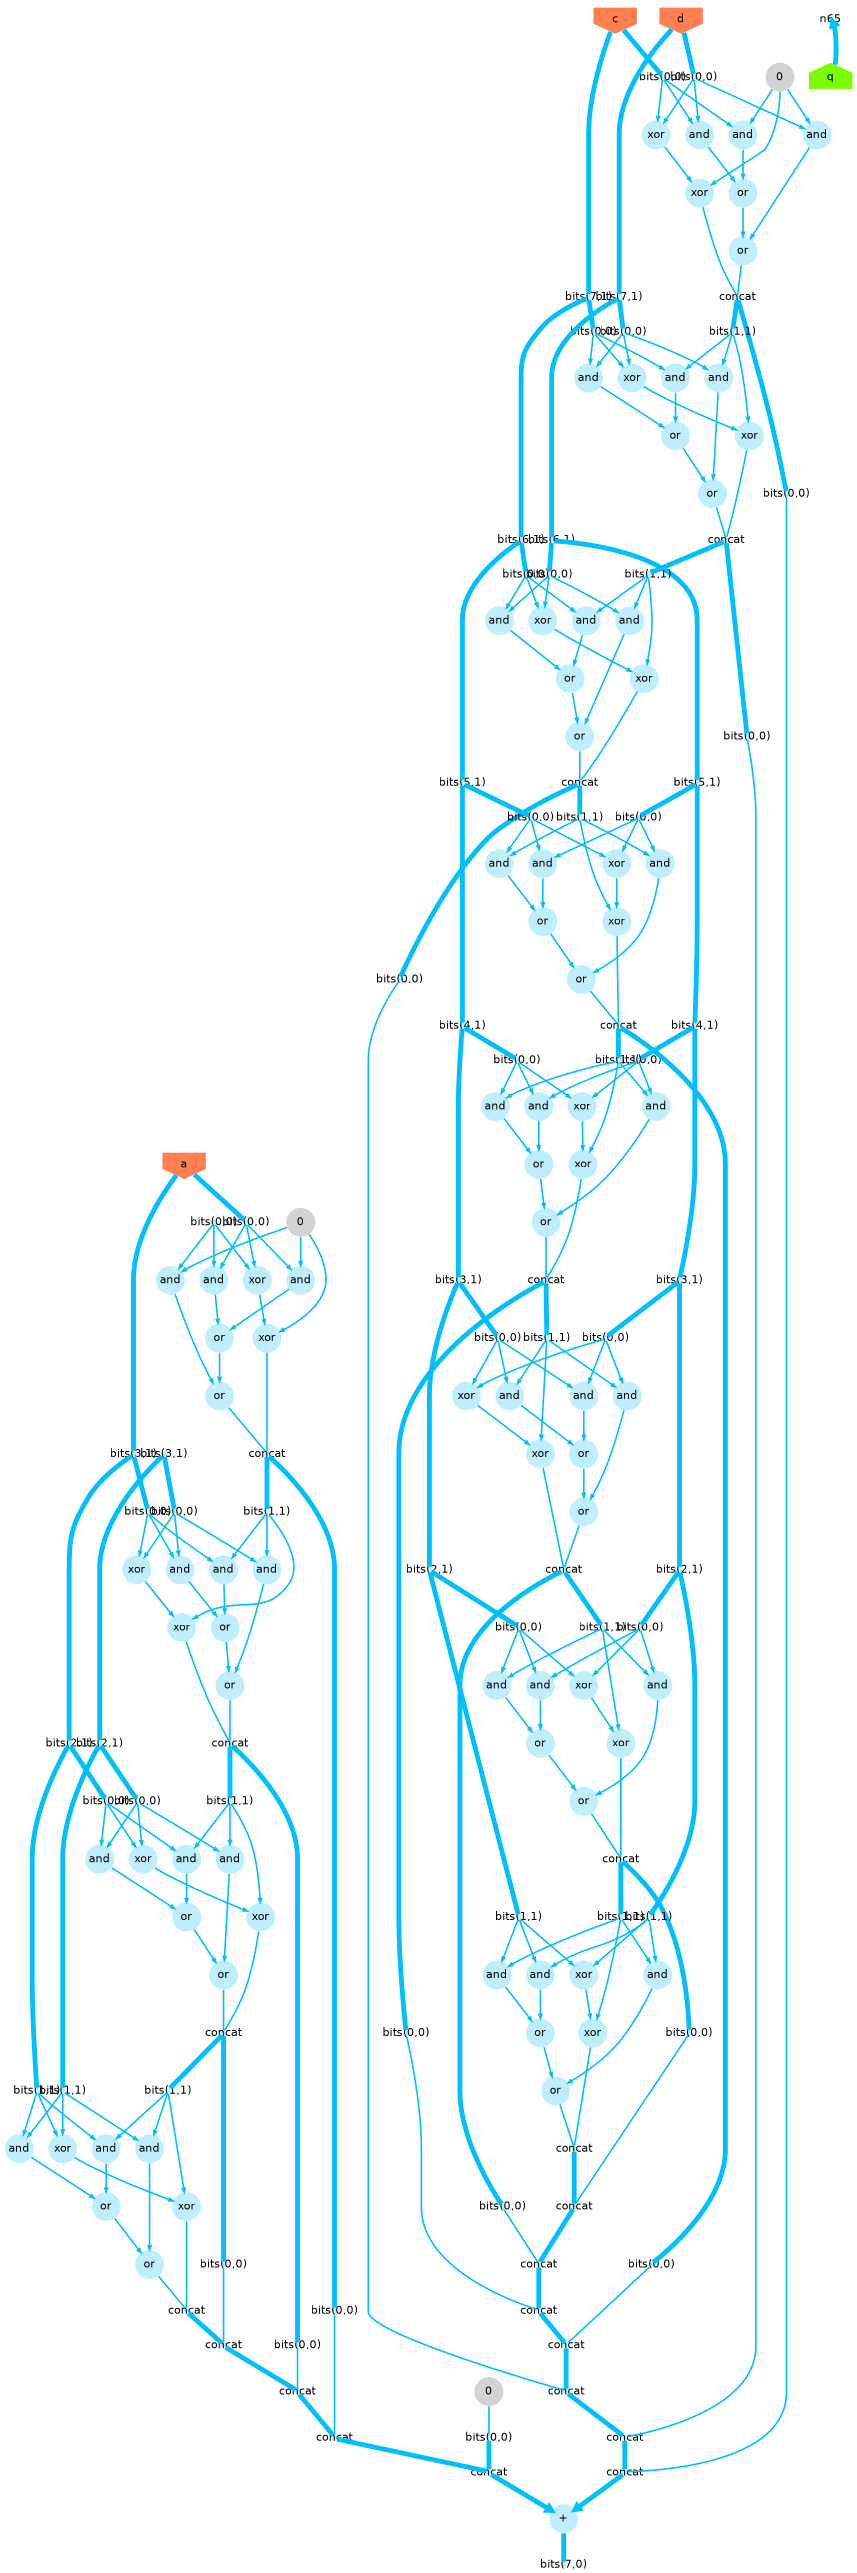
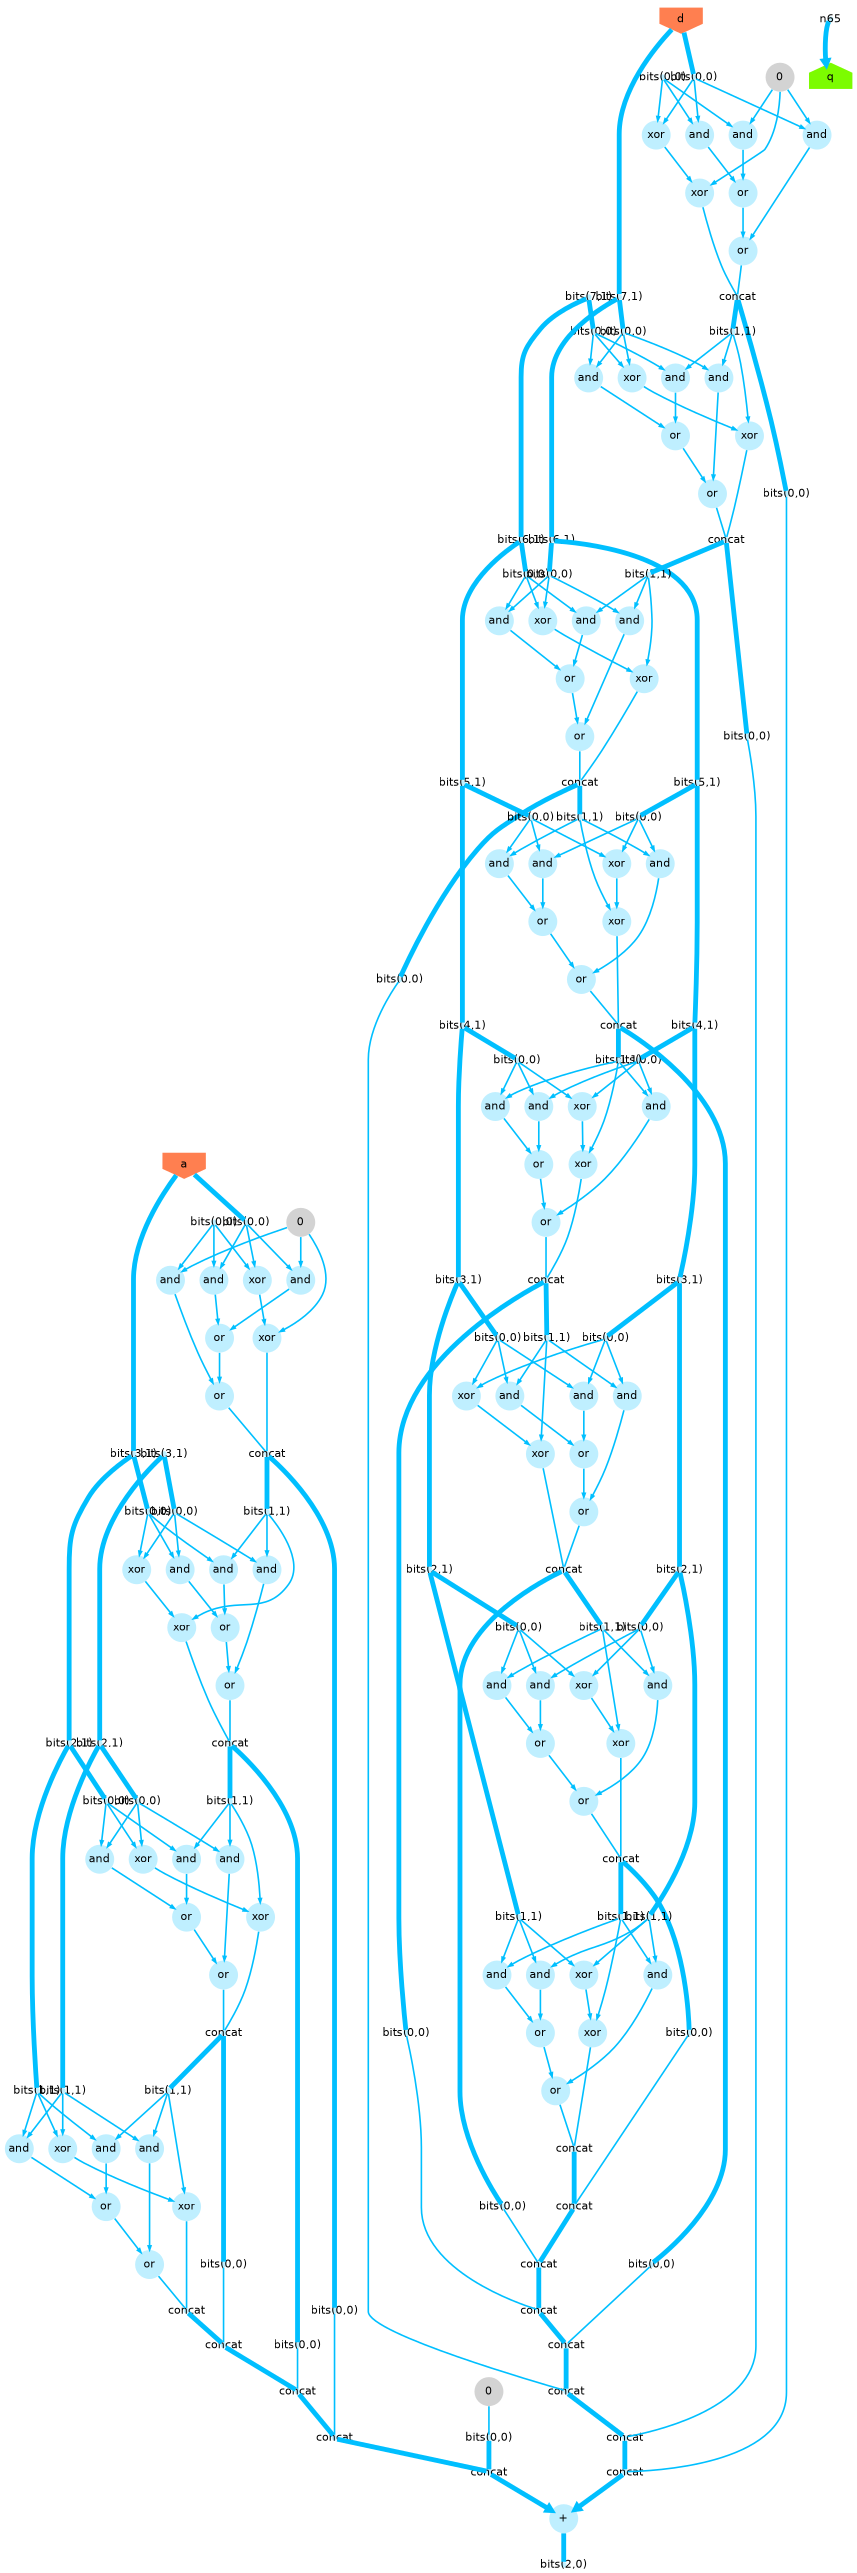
(615, 19) -> none
(836, 45) -> (825, 41)
(564, 2565) -> (564, 2565)
